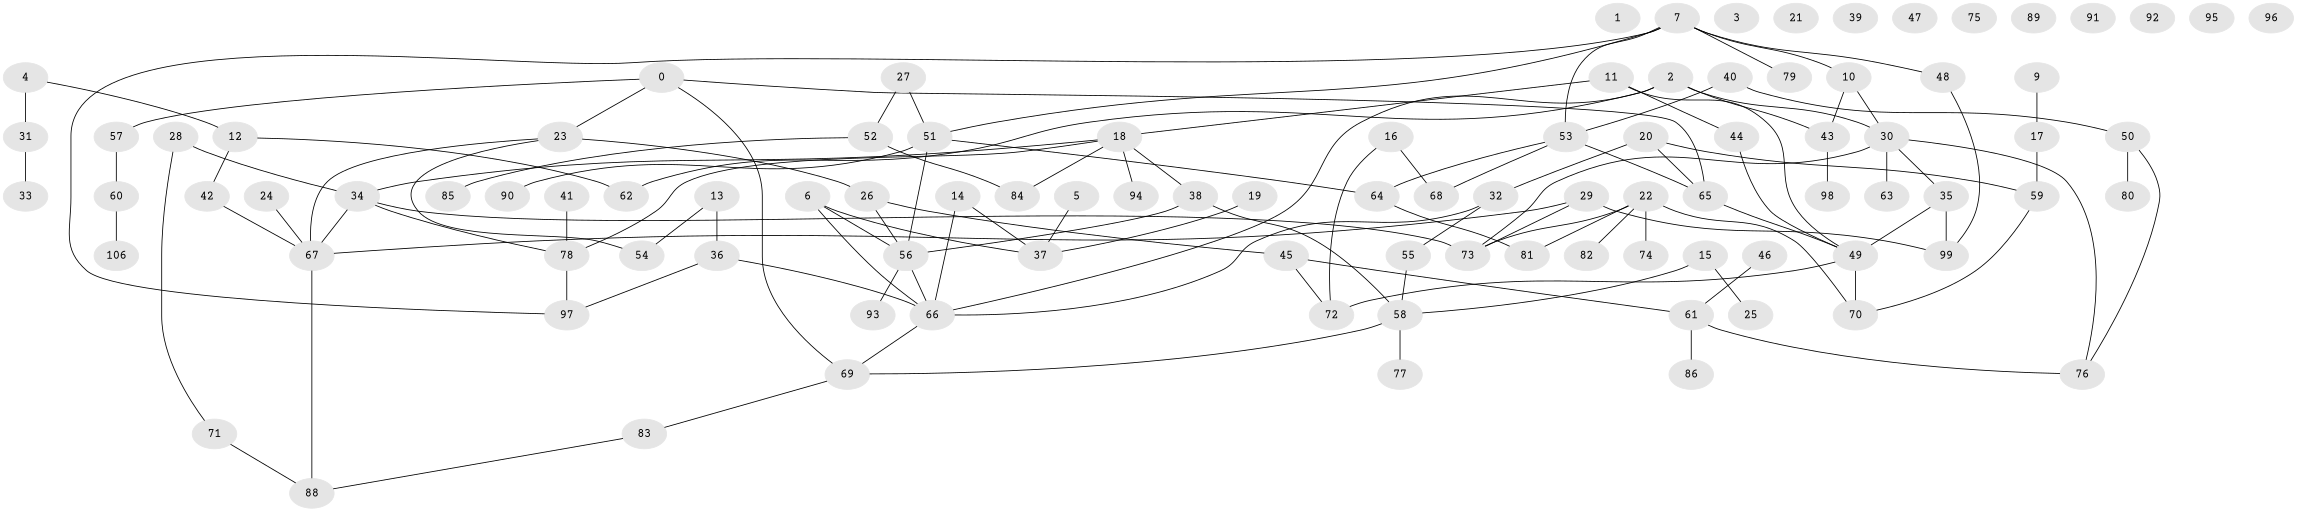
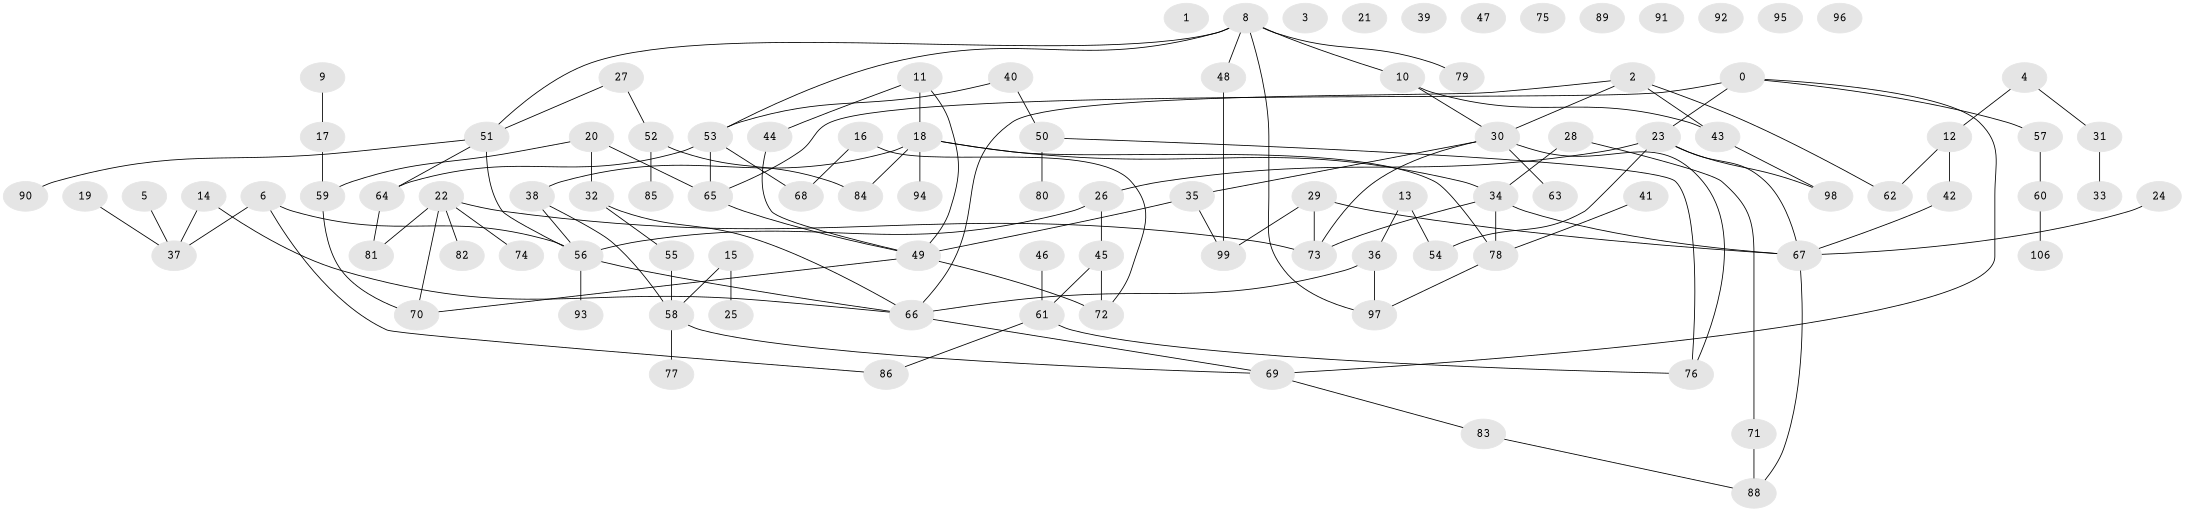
(1677, 18) -> (1246, 18)
none -> (1761, 171)
(865, 260) -> (541, 346)
